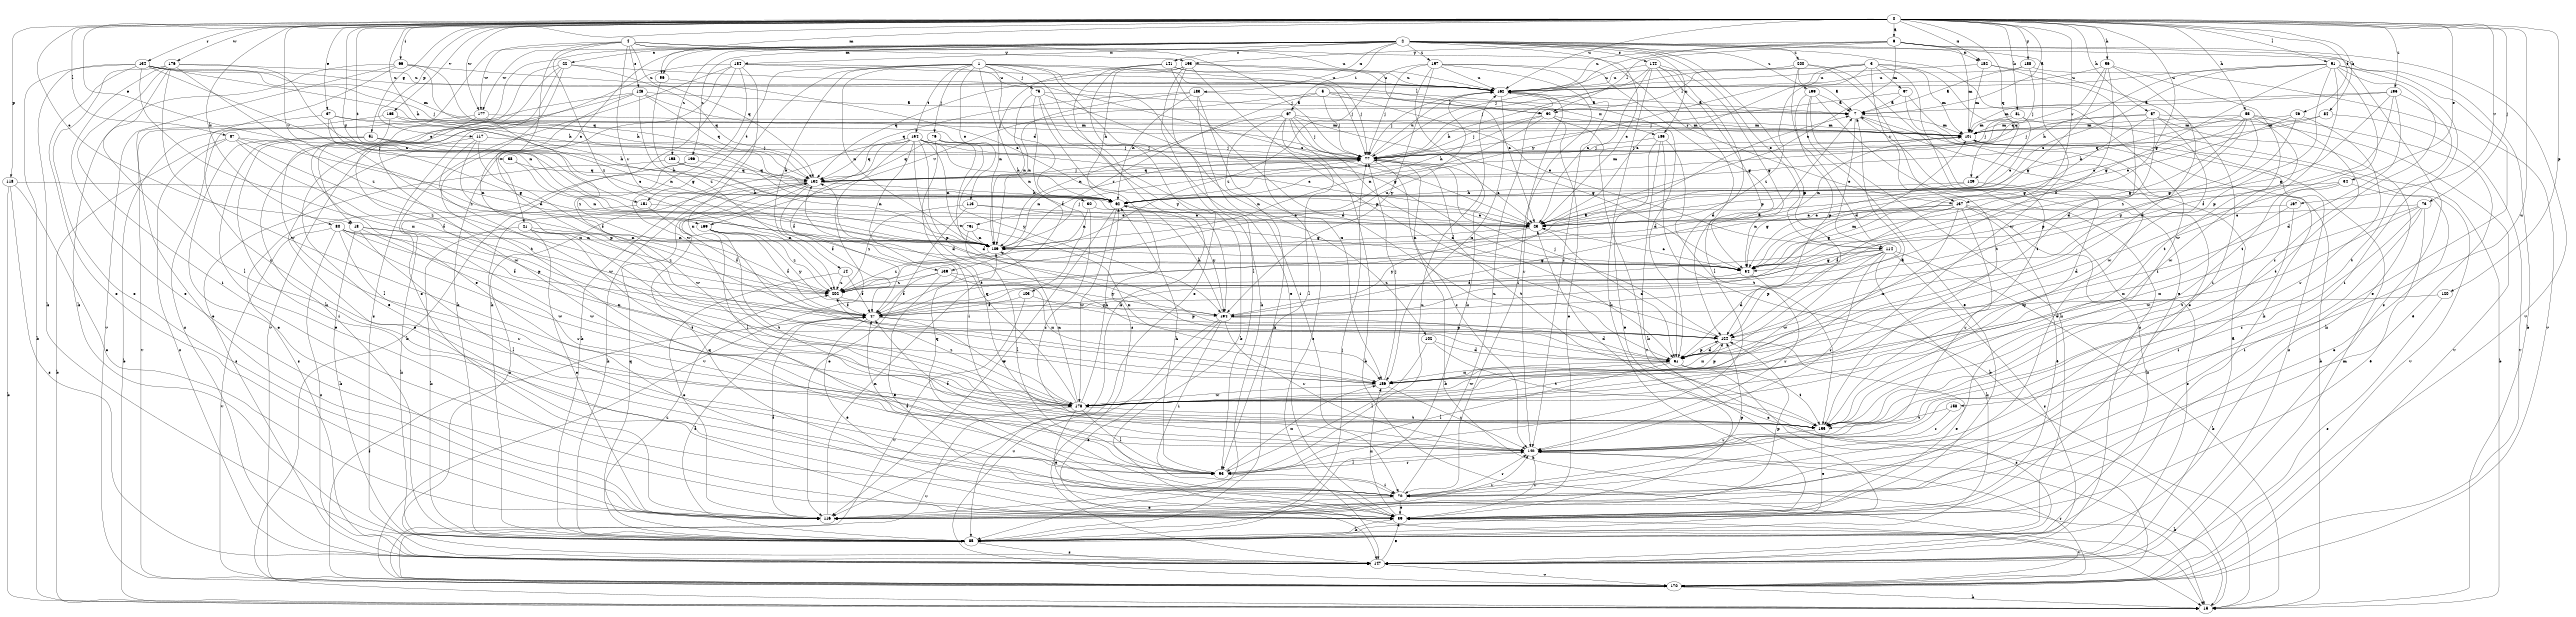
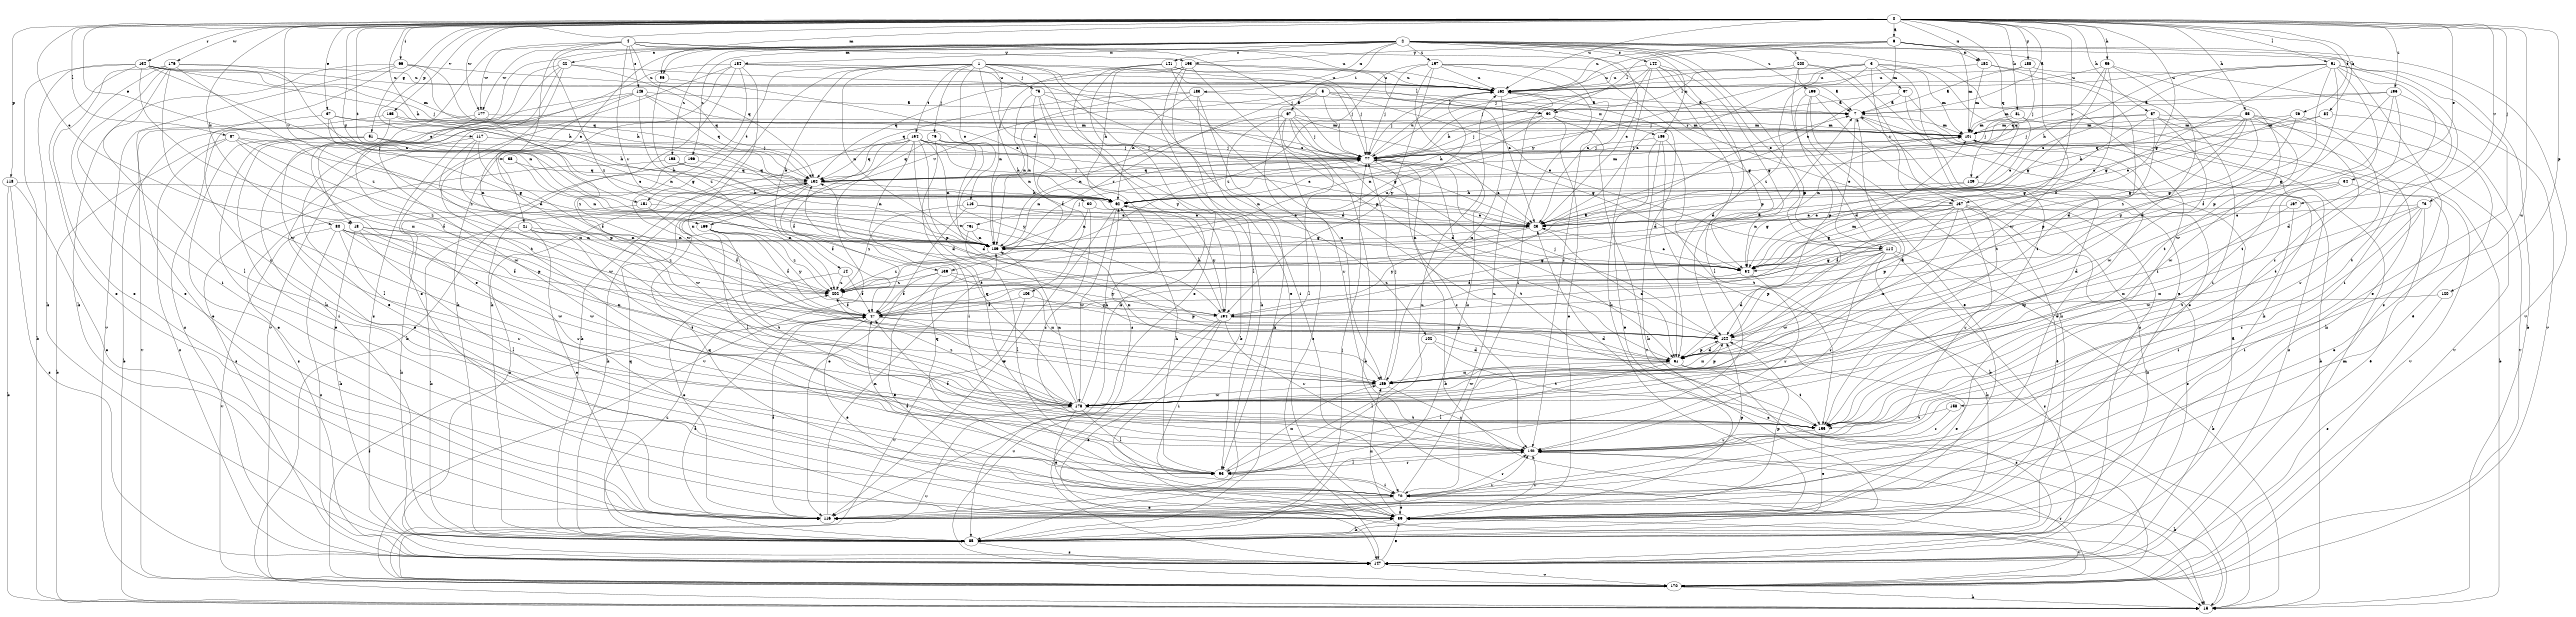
(1526, 233) -> (1348, 305)
none -> (1846, 286)
